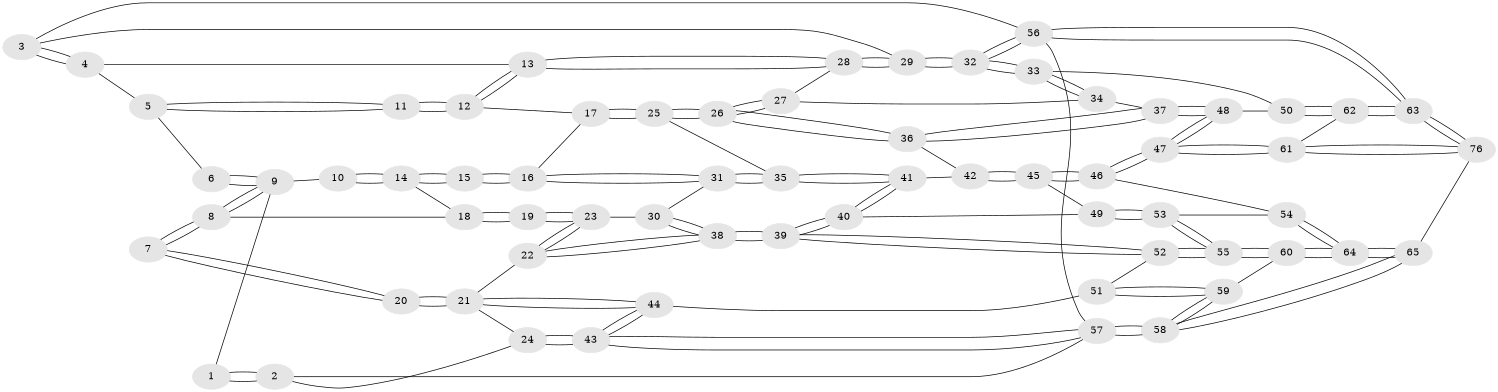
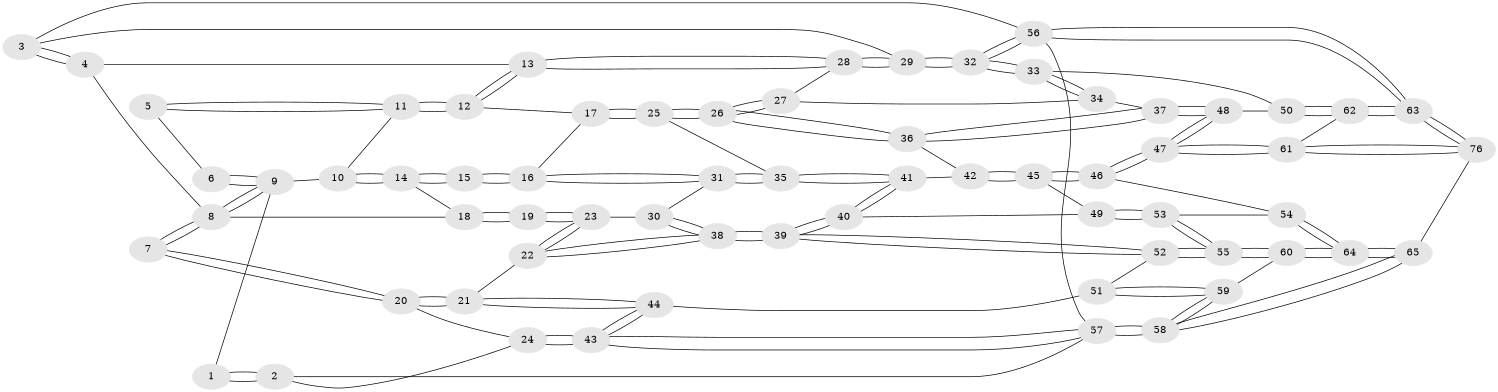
(117, 86) -> (144, 144)
none -> (370, 143)
(496, 321) -> (462, 326)
